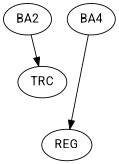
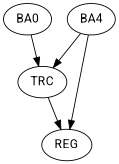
(28, 19) -> (28, 19)
none -> (70, 47)
none -> (53, 109)
